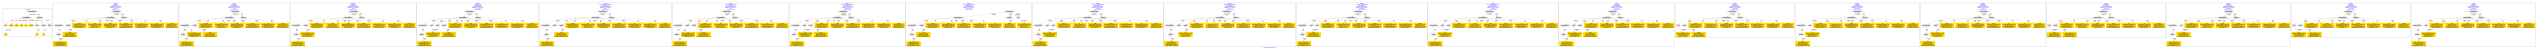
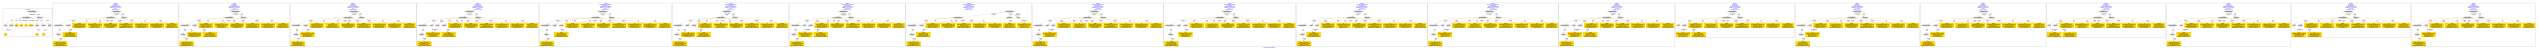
(11, 25) -> (11, 25)
